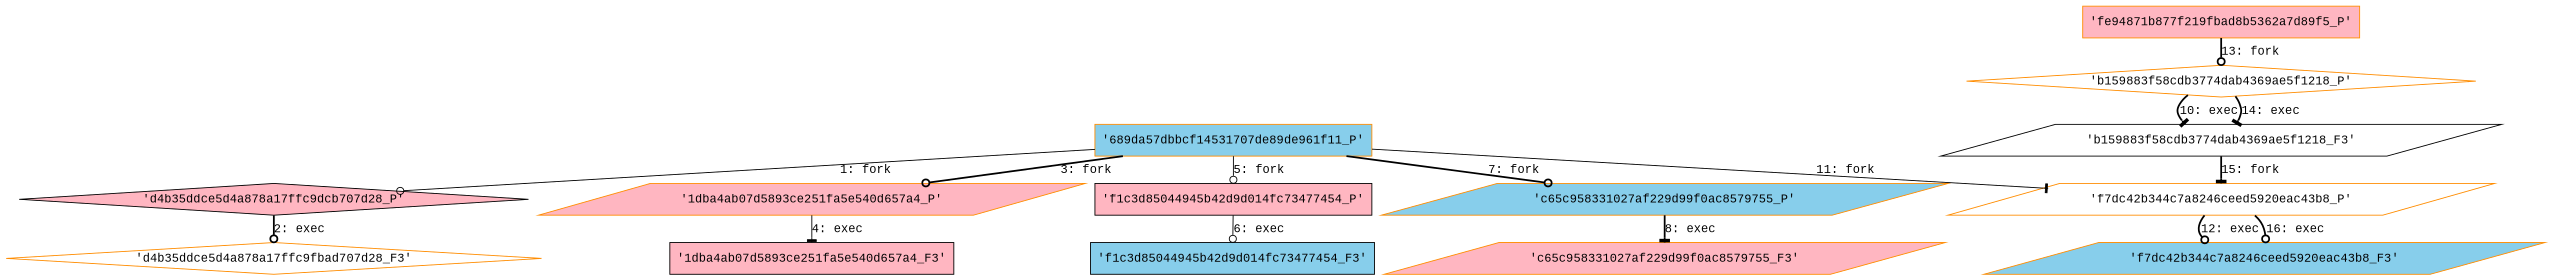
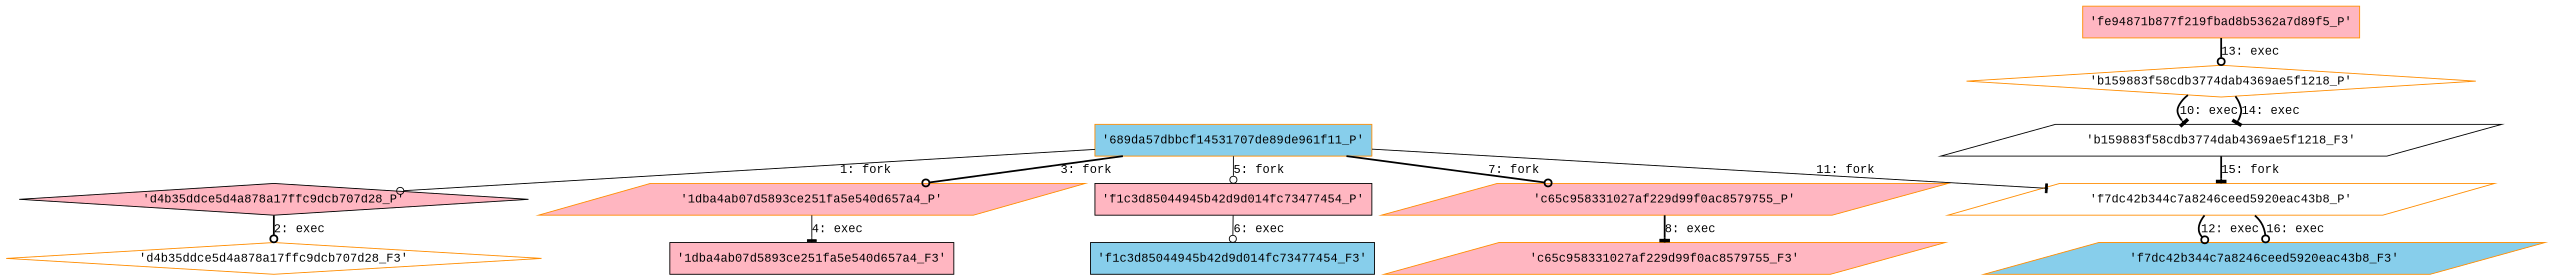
(2251, 52) -> (2251, 52)
(1665, 199) -> (1665, 199)
(274, 258) -> (274, 258)
